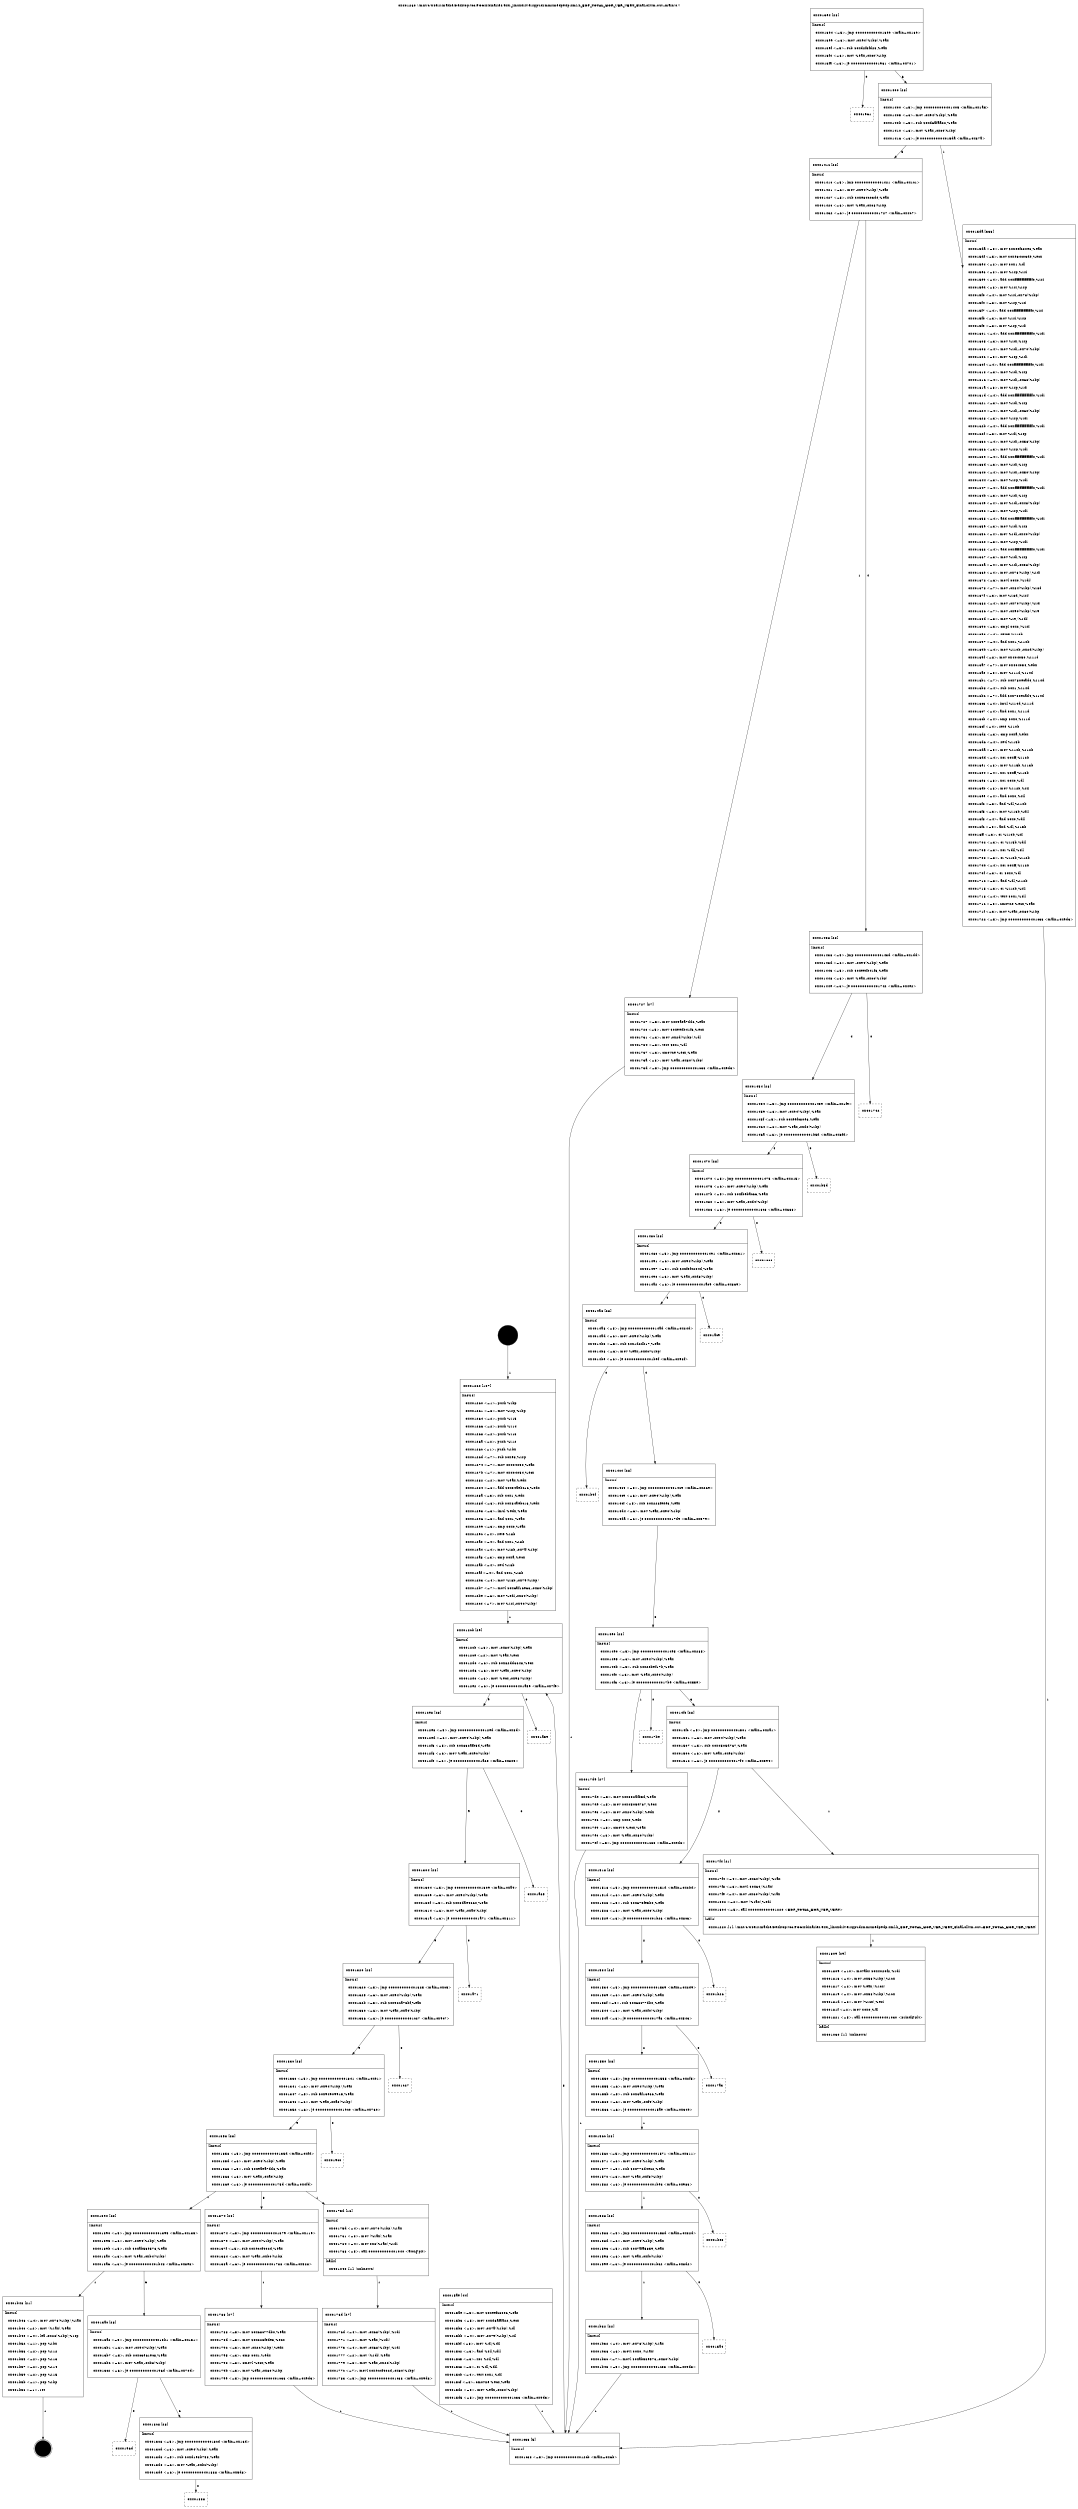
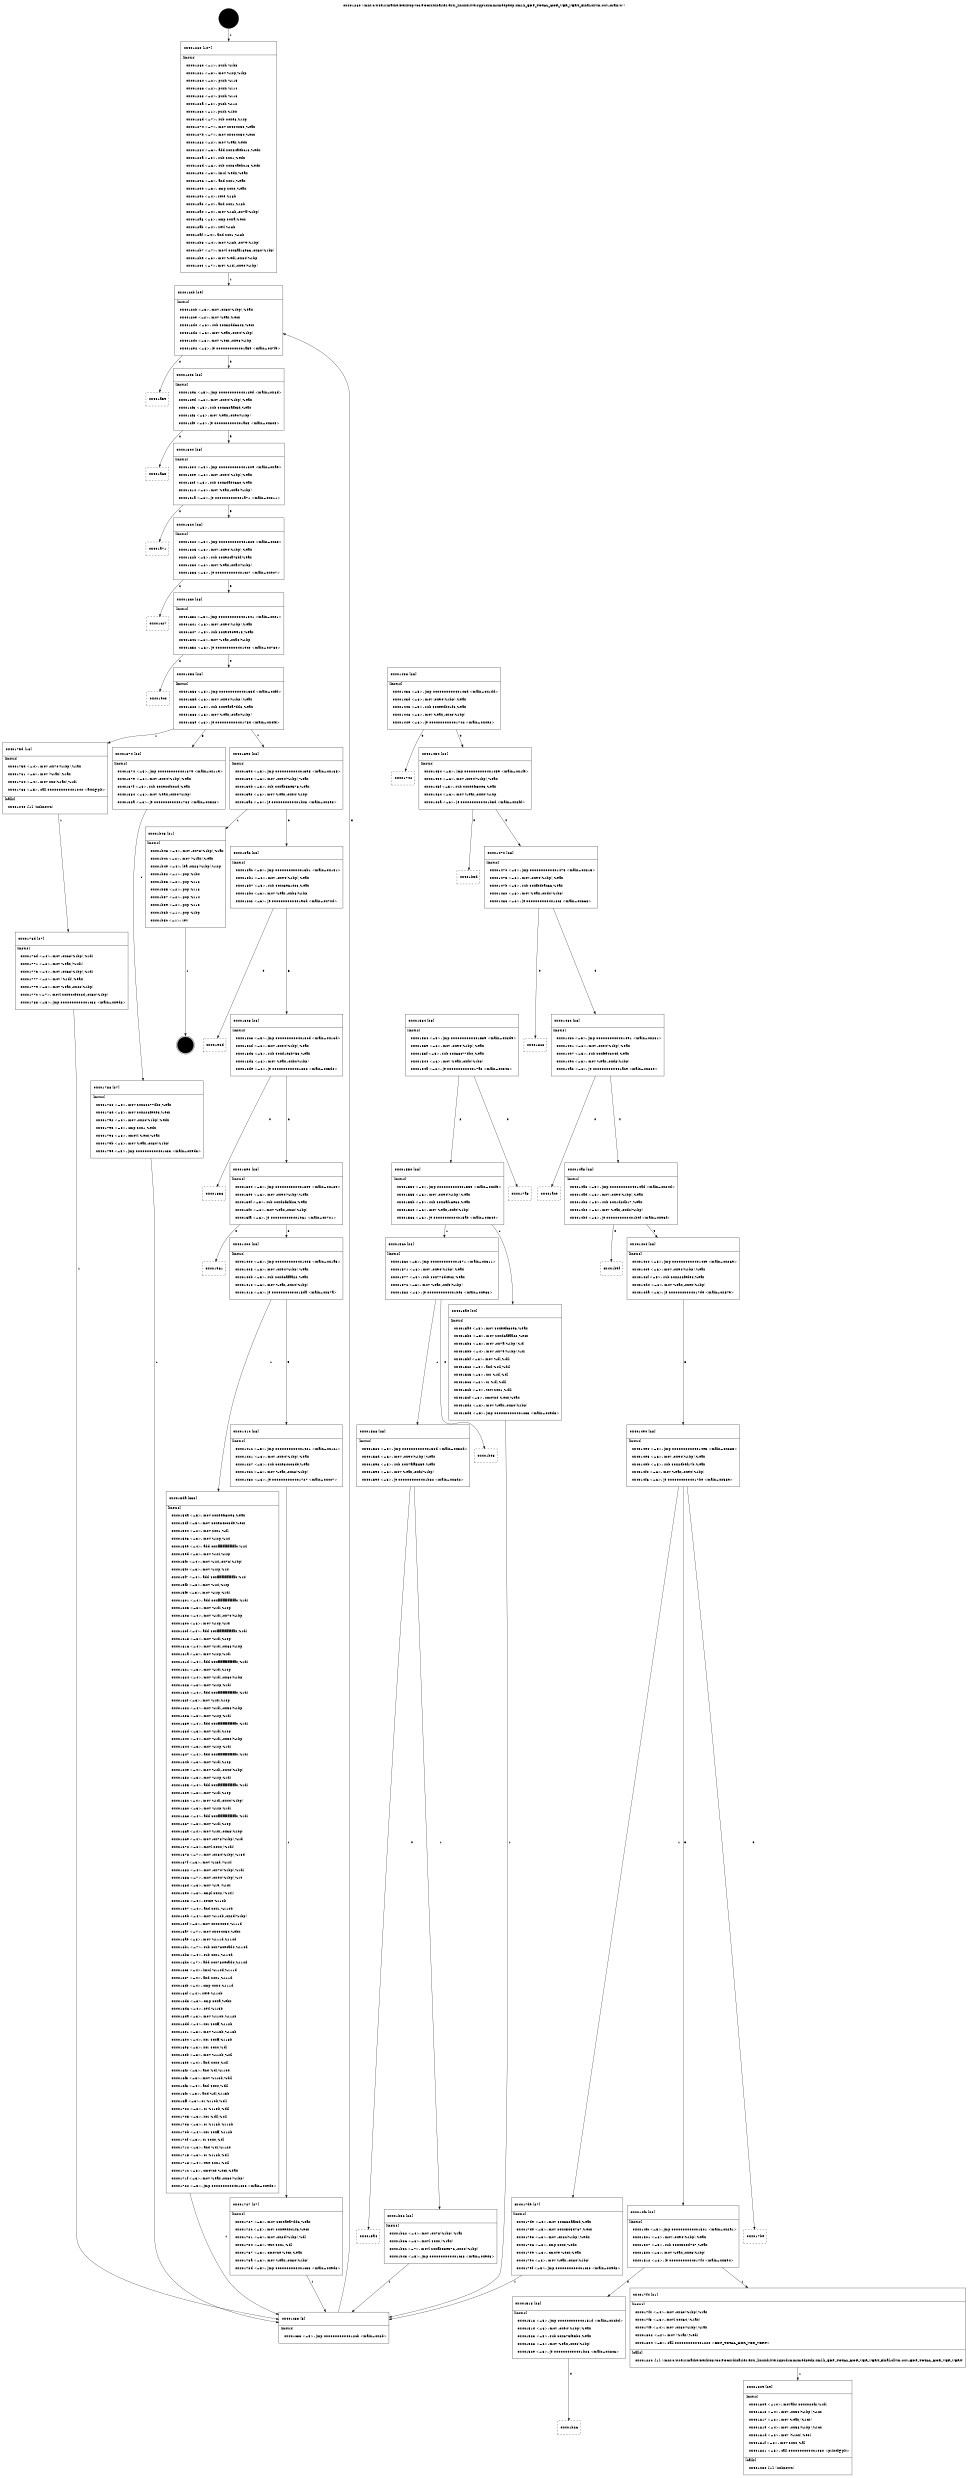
(866, 574) -> none
none -> (287, 1118)
none -> (509, 1261)
(642, 1943) -> none
